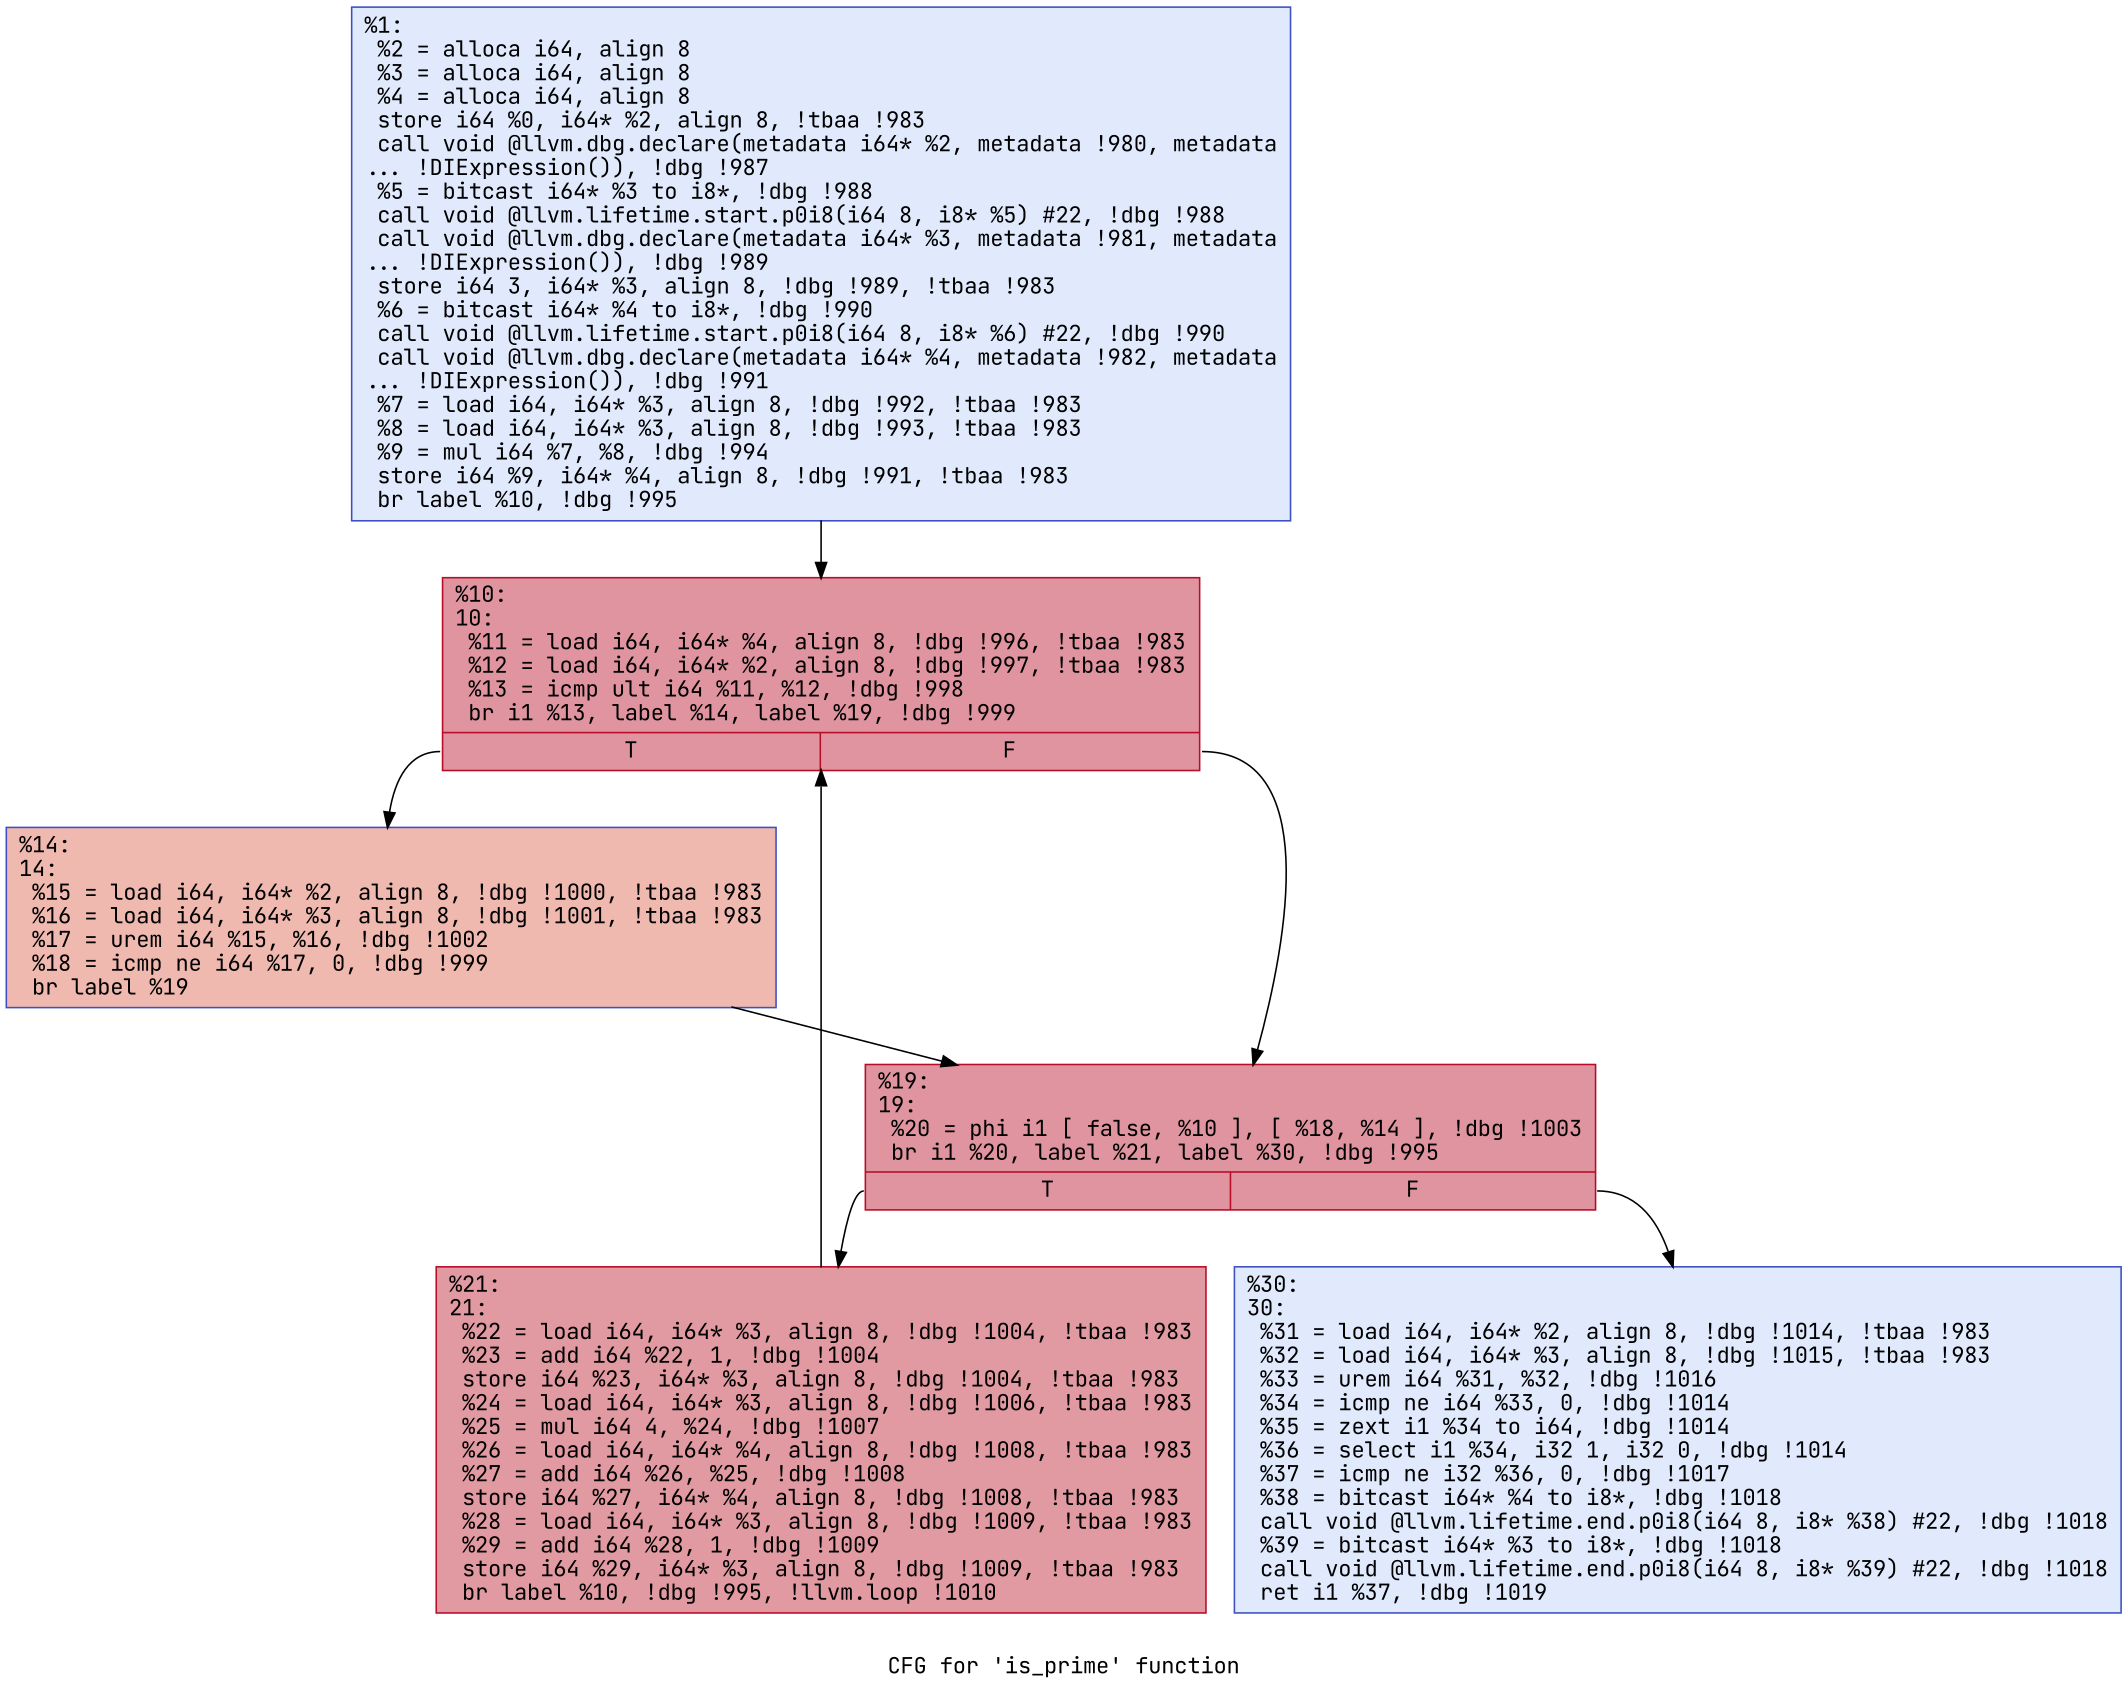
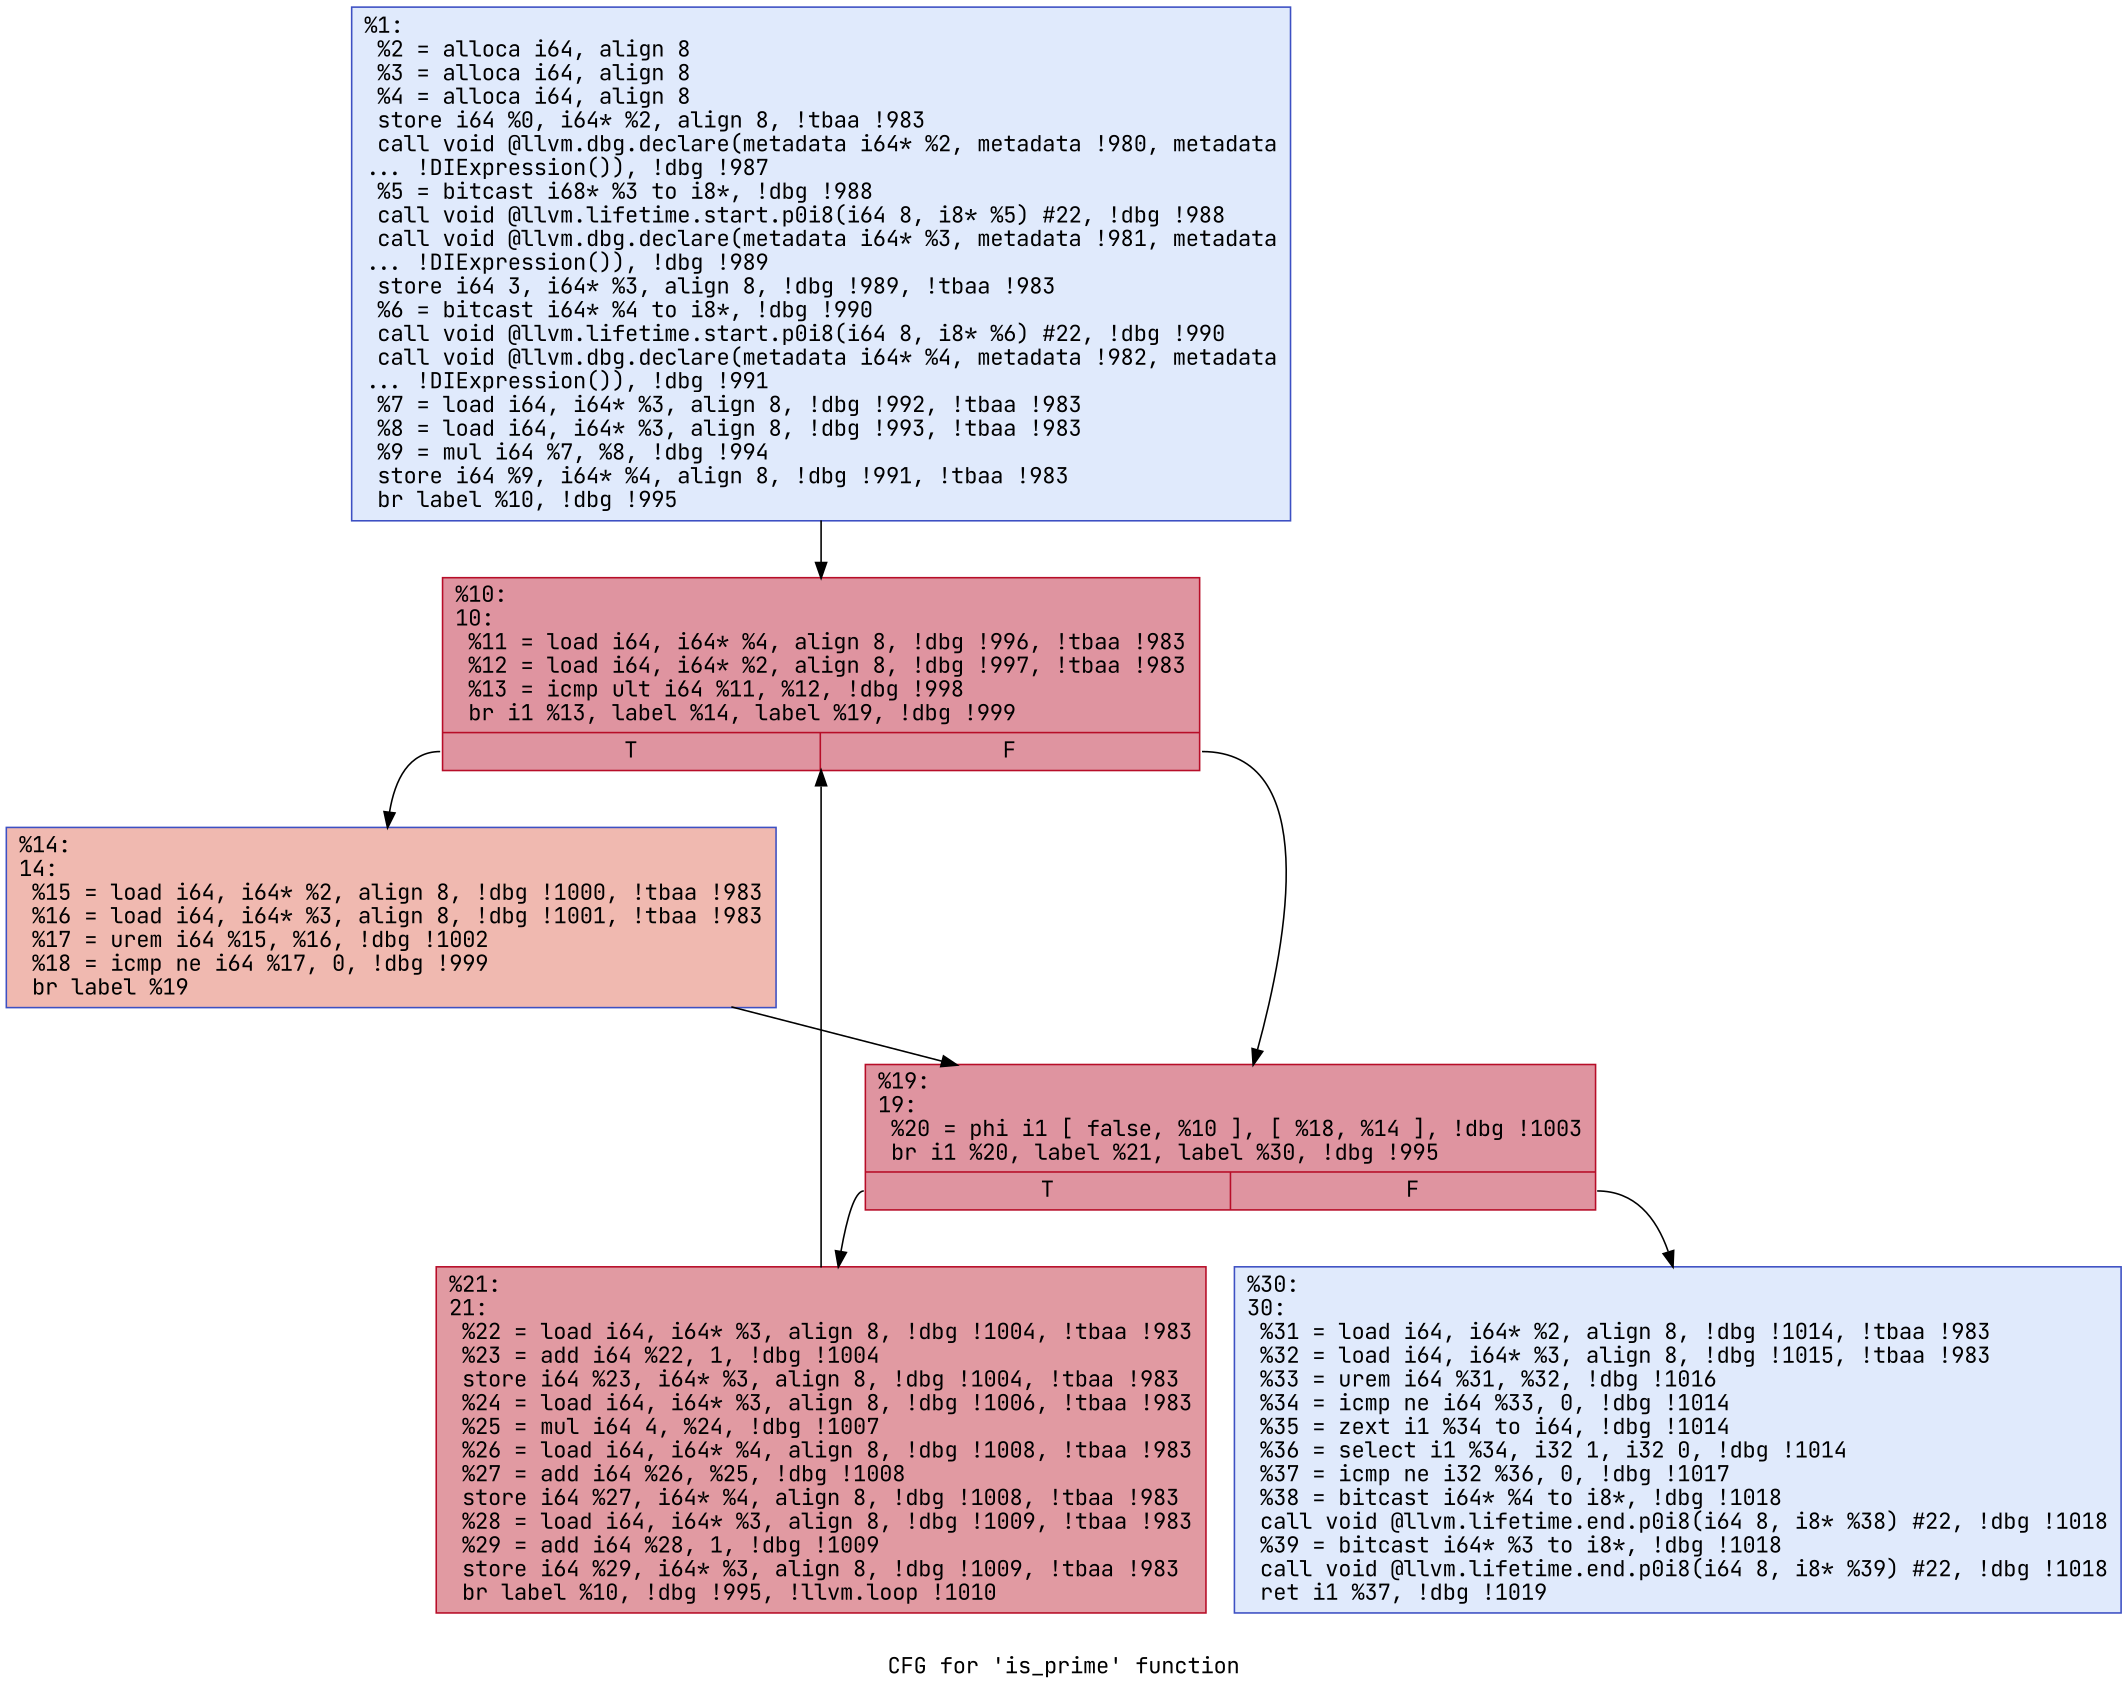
(619, 192) -> (619, 192)
